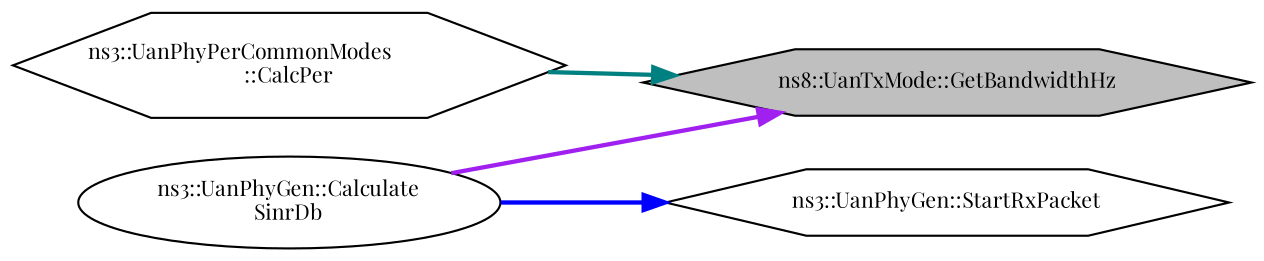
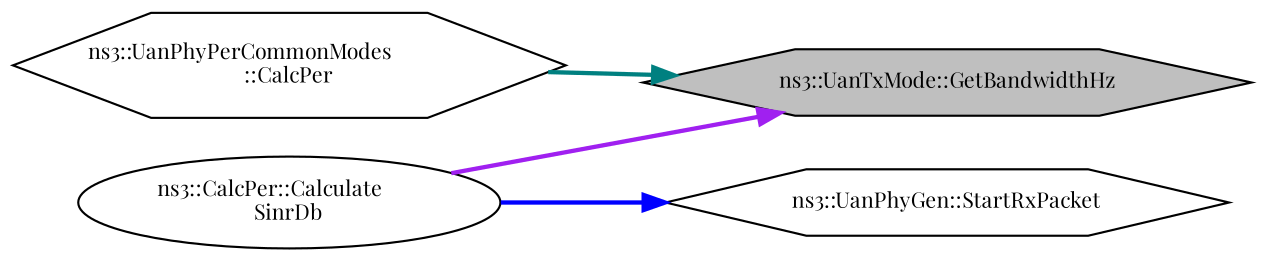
(947, 83) -> (947, 83)
(289, 203) -> (289, 203)
